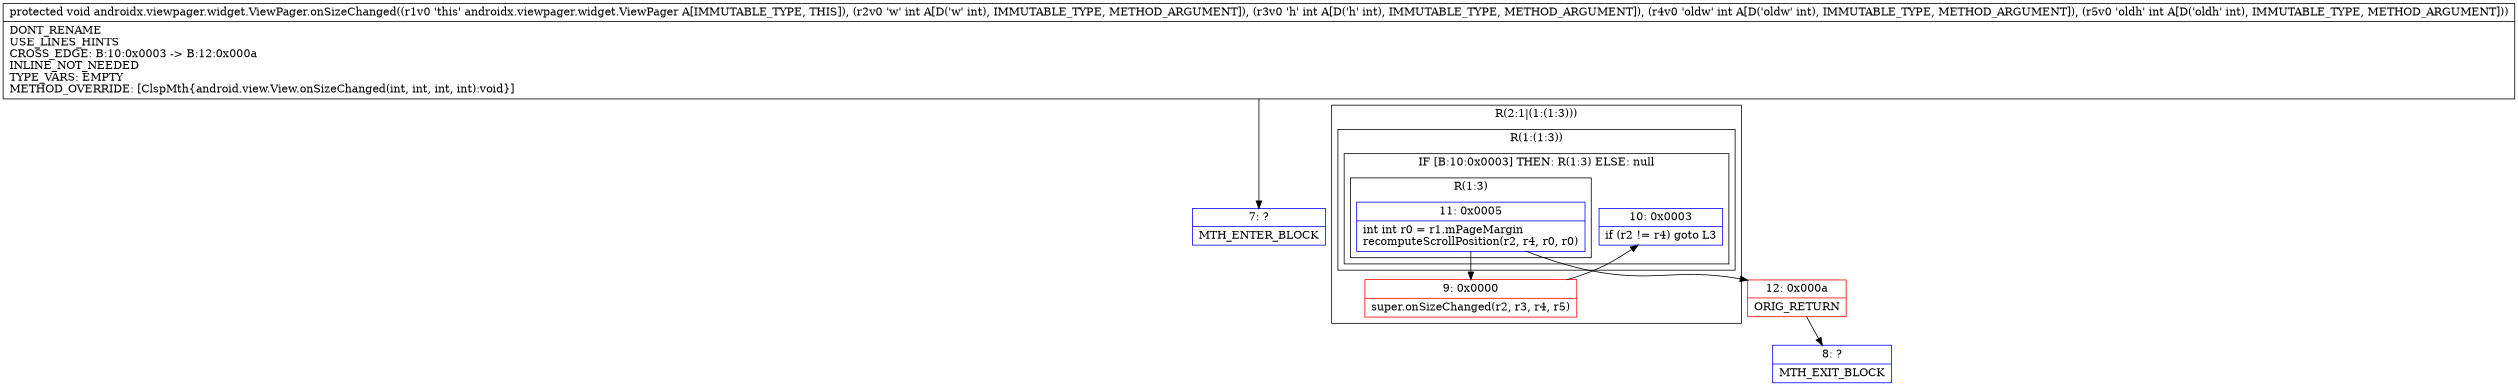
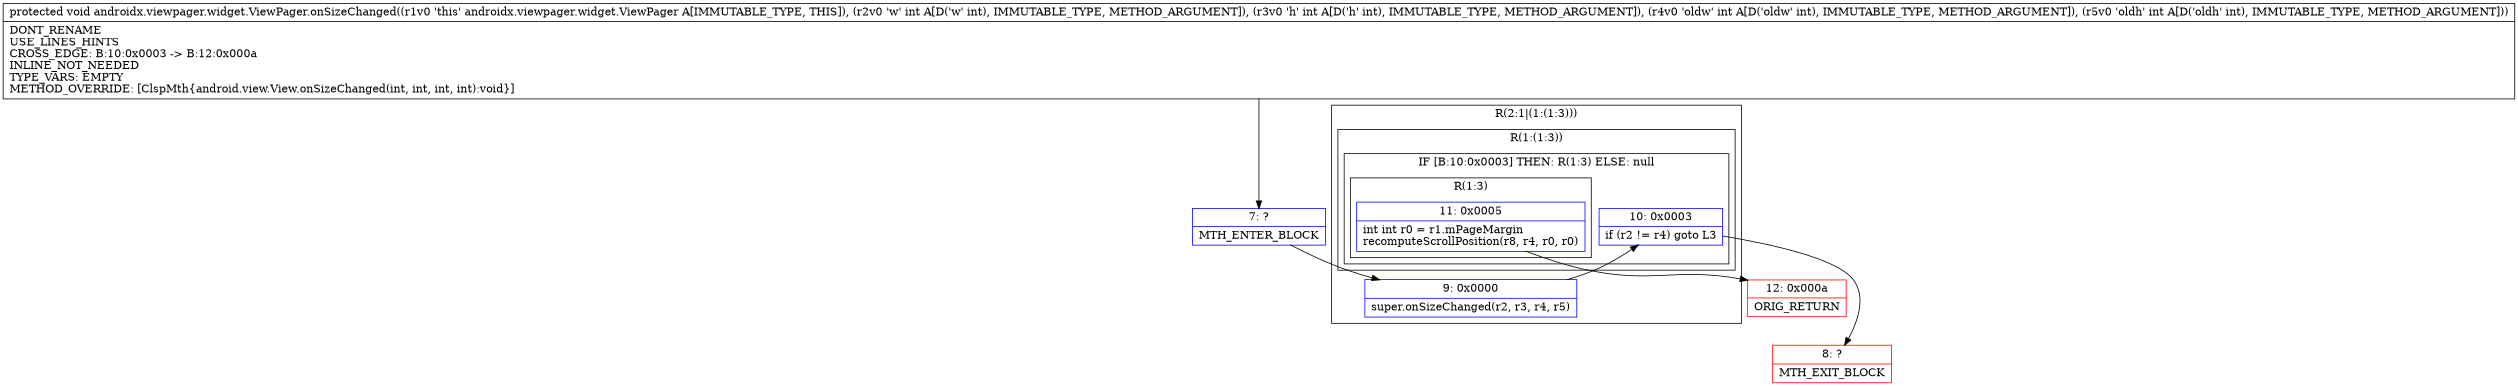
(1471, 242) -> (1471, 242)
(1471, 262) -> (1326, 262)
(1471, 298) -> (1471, 298)
(1813, 328) -> (1821, 260)
(1832, 364) -> (1832, 364)
